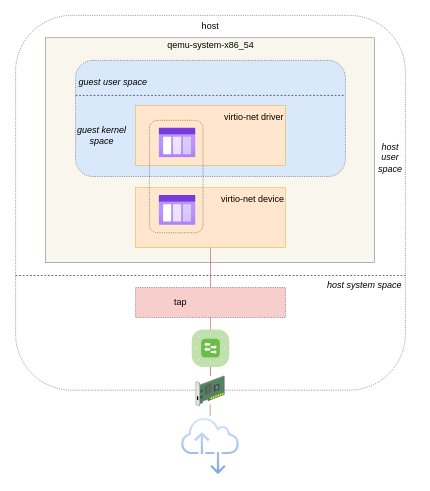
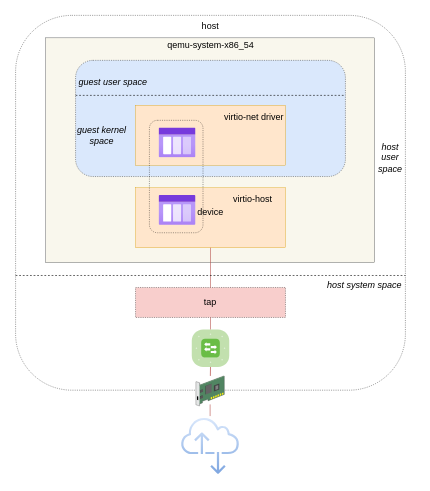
(210, 199) -> (210, 199)
(180, 303) -> (210, 303)
